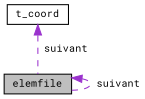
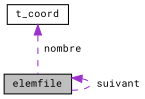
(63, 49) -> (60, 49)
